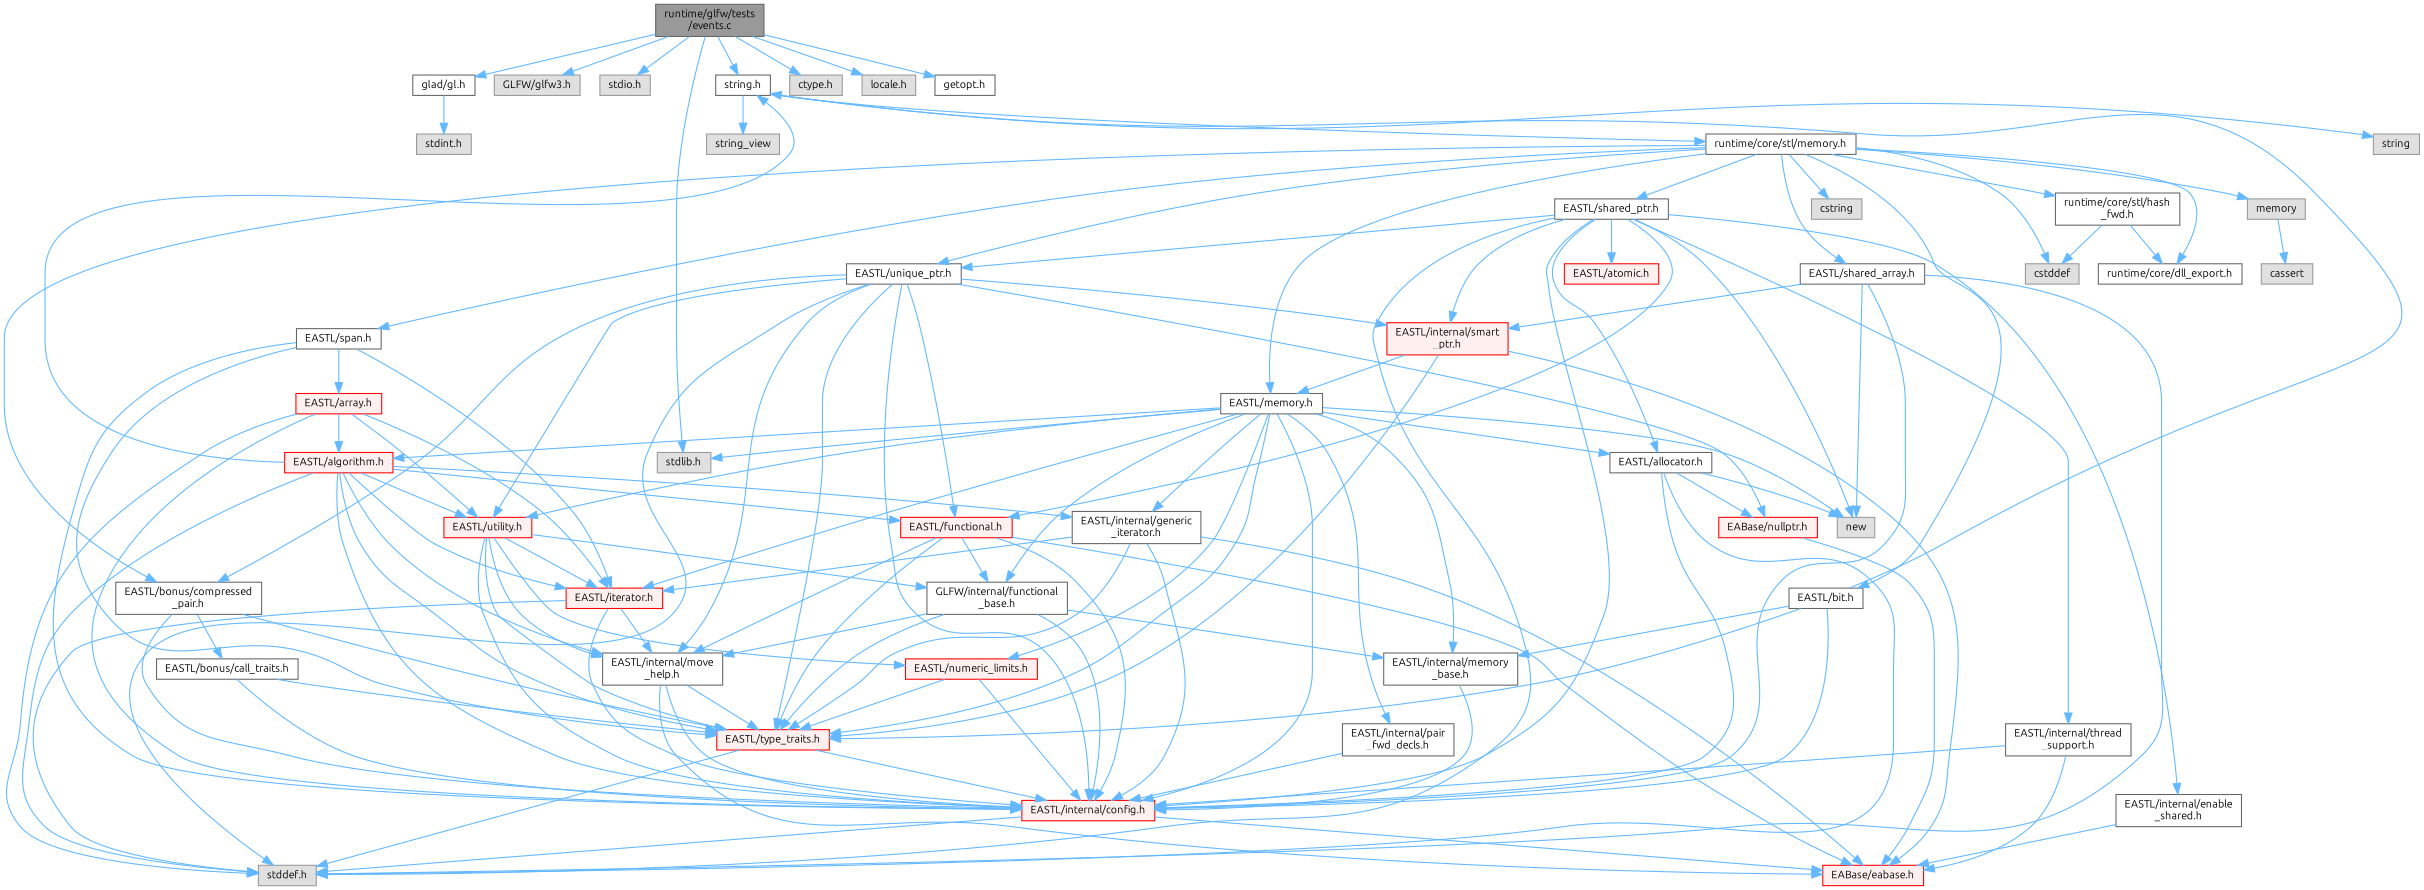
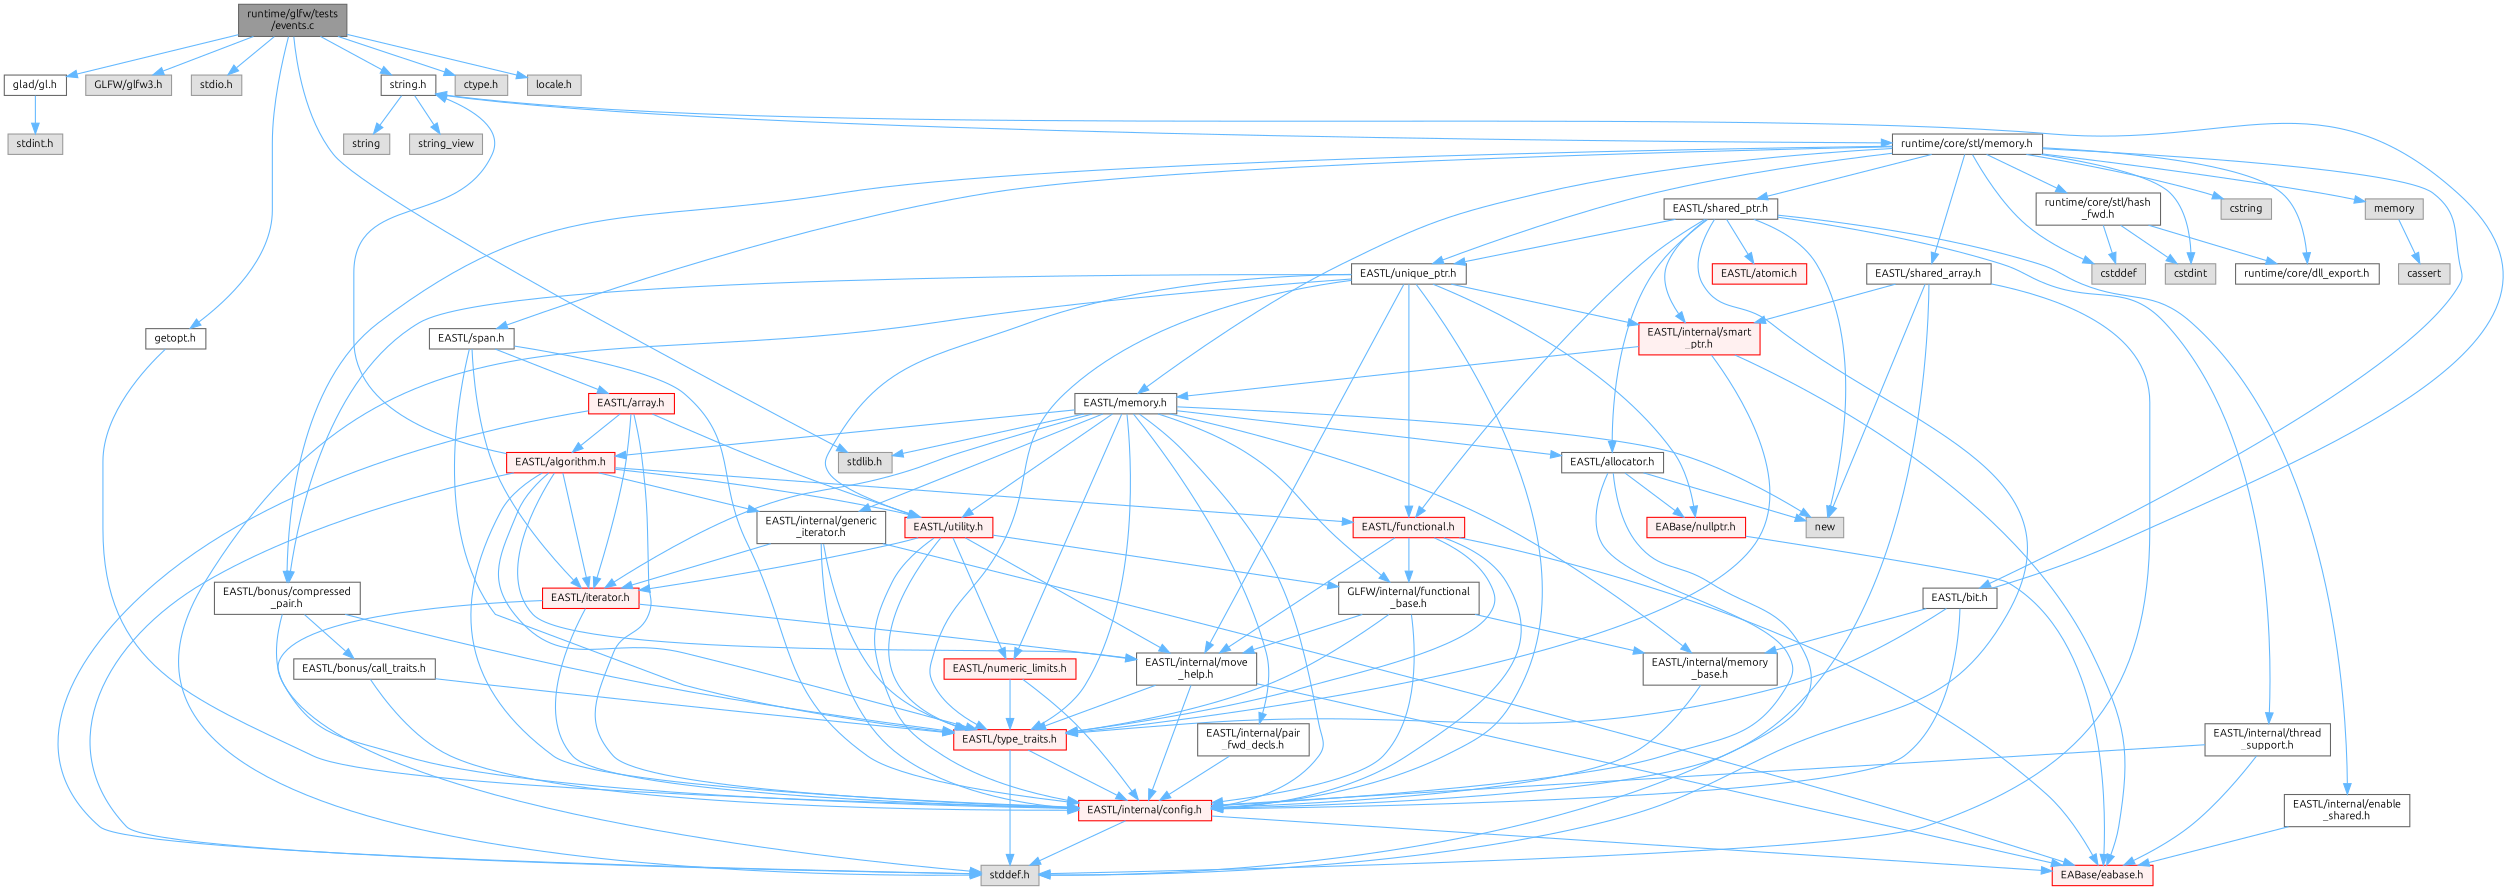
none -> (2191, 274)
(1604, 614) -> (392, 772)
